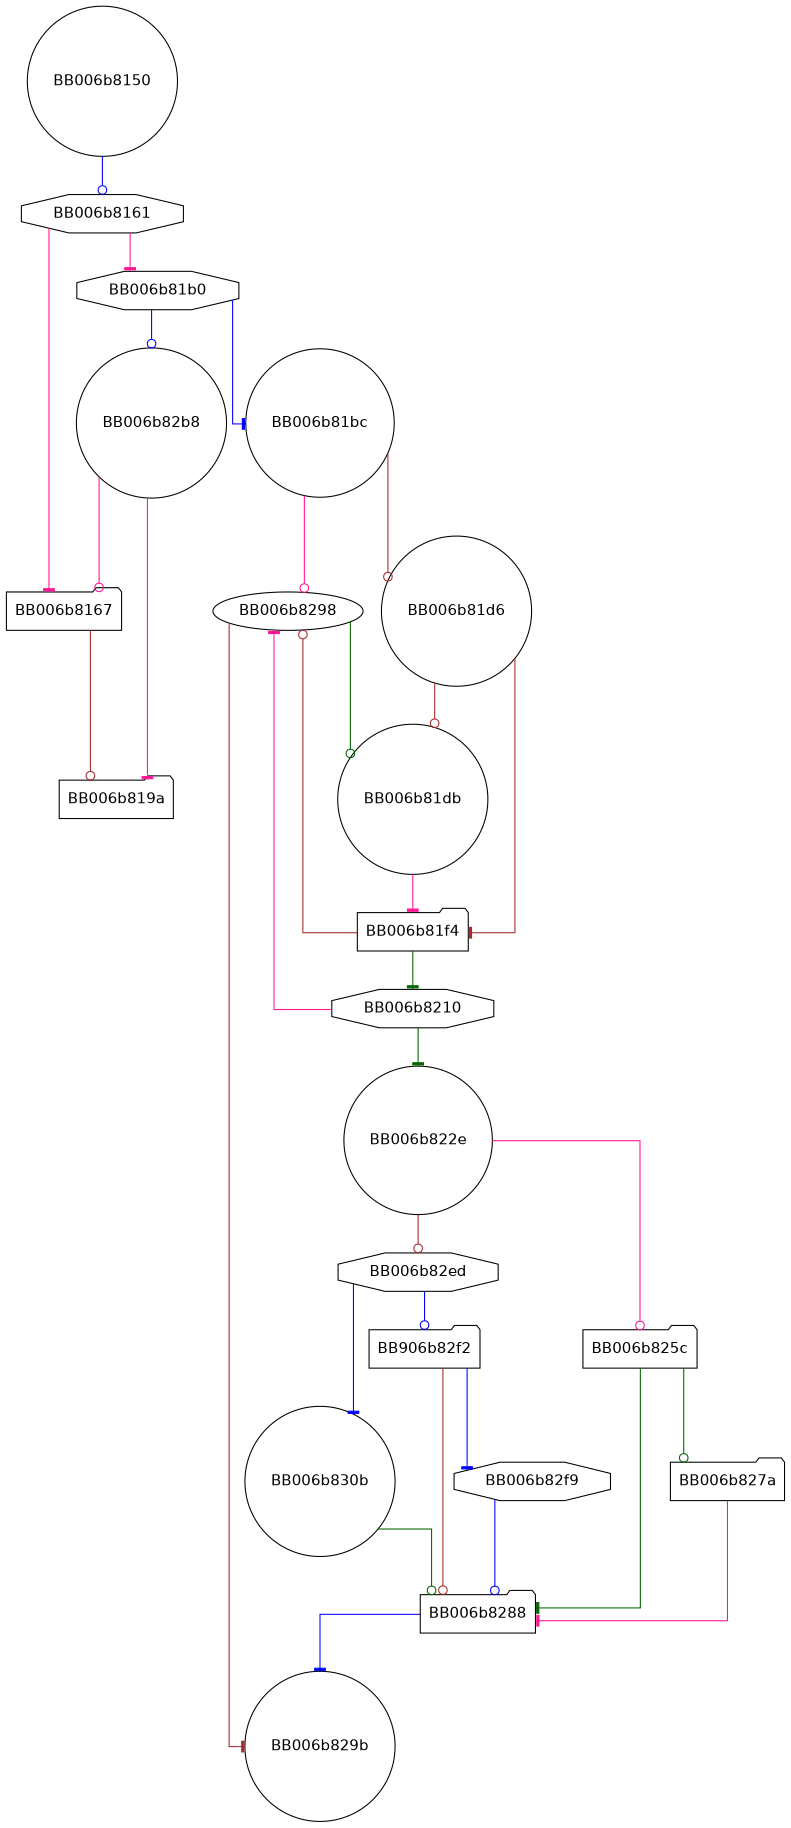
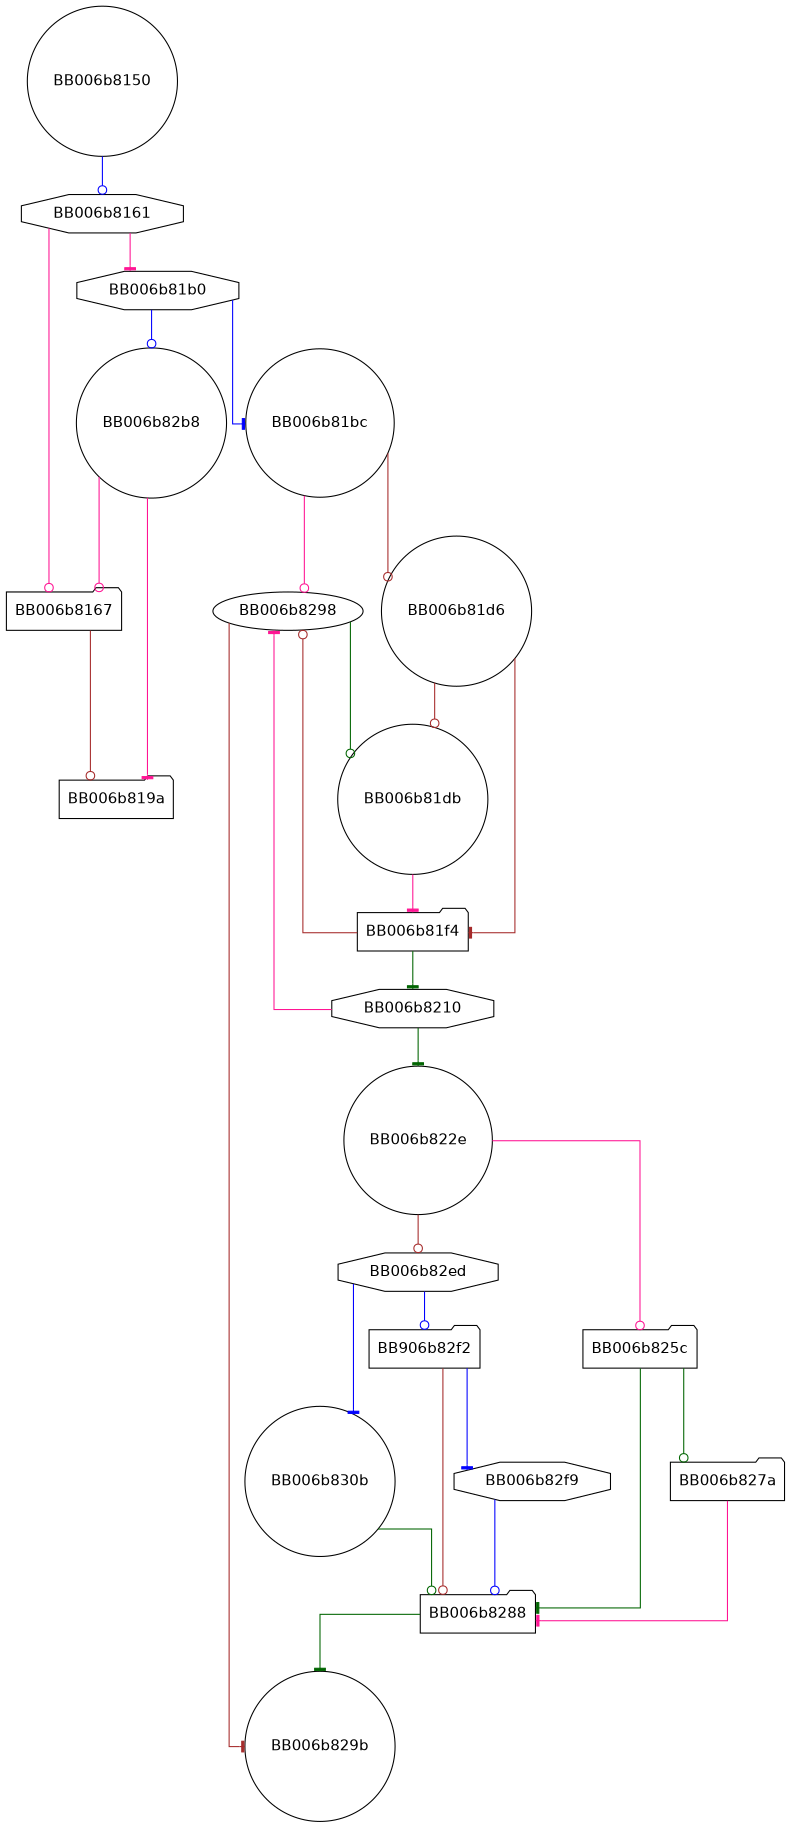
(49, 407) -> (49, 406)
(344, 1614) -> (344, 1614)
